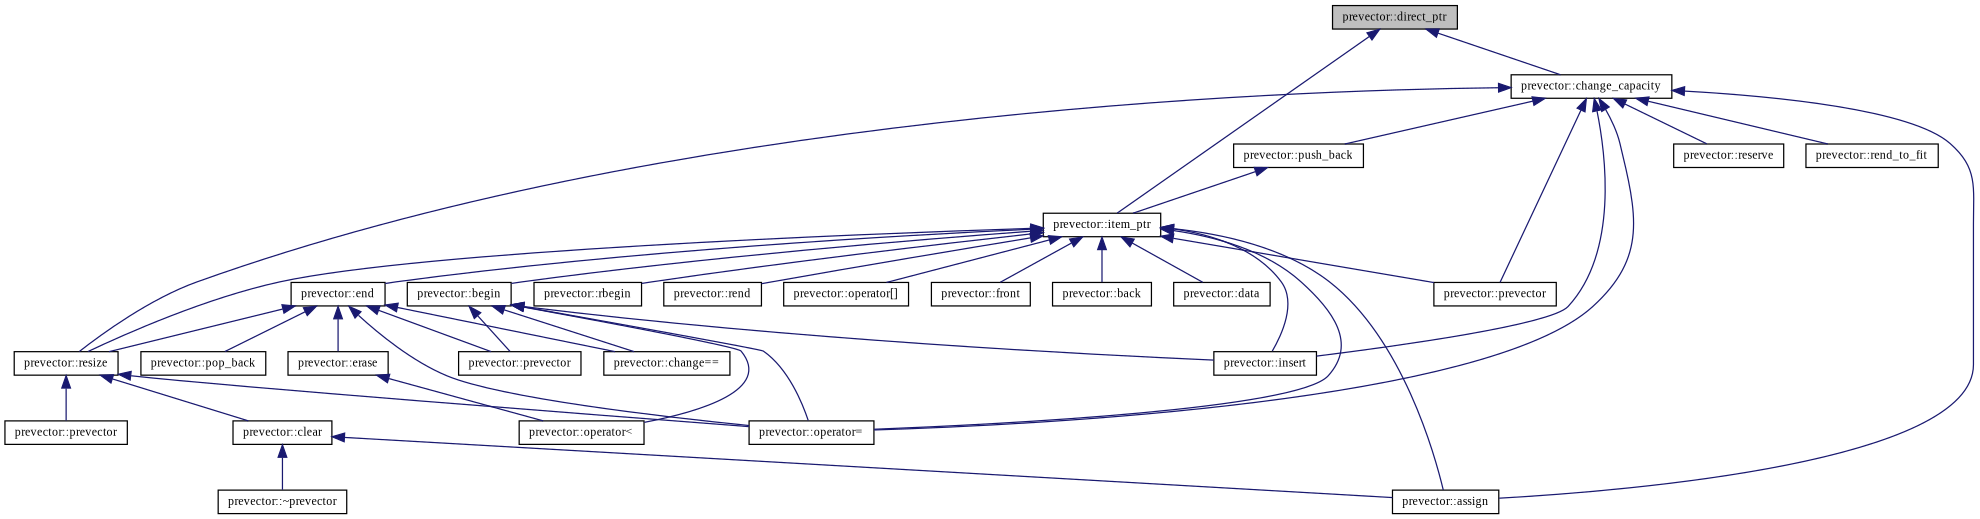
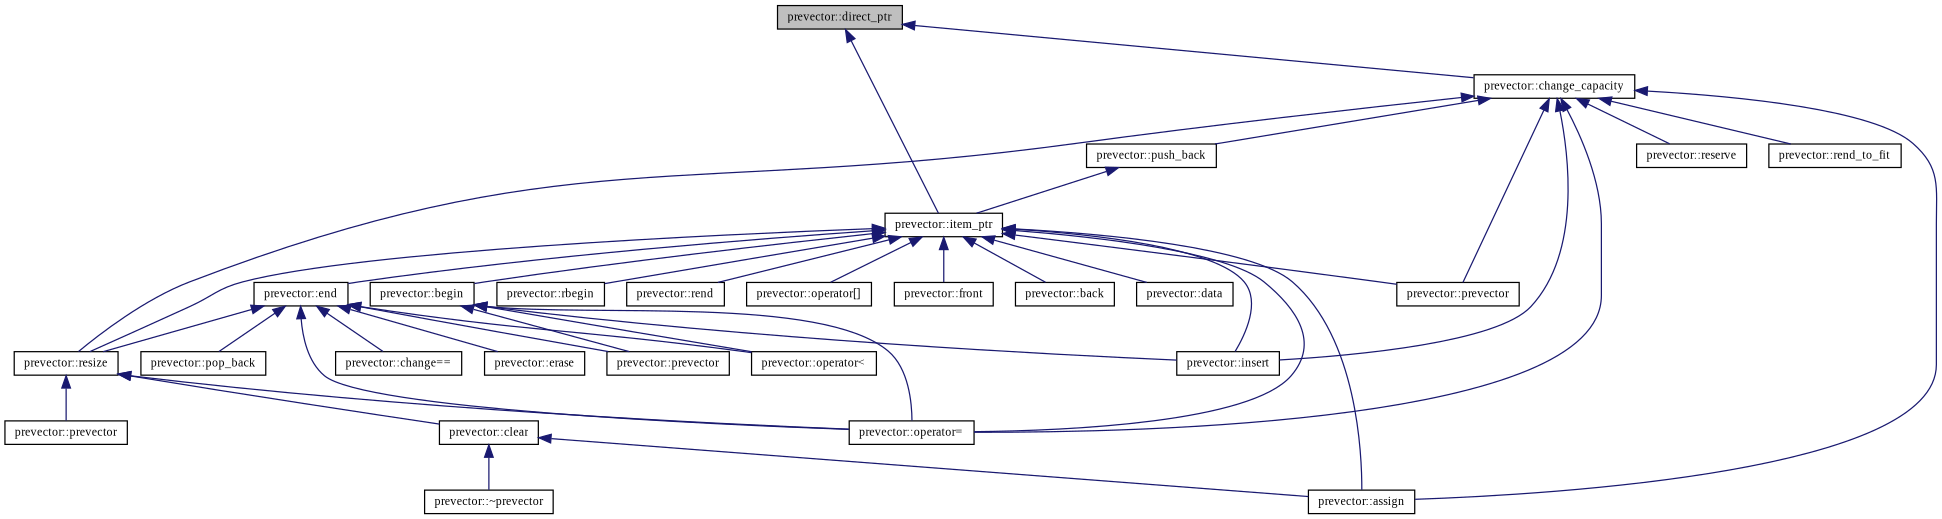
(569, 331) -> none
(451, 396) -> (595, 334)
